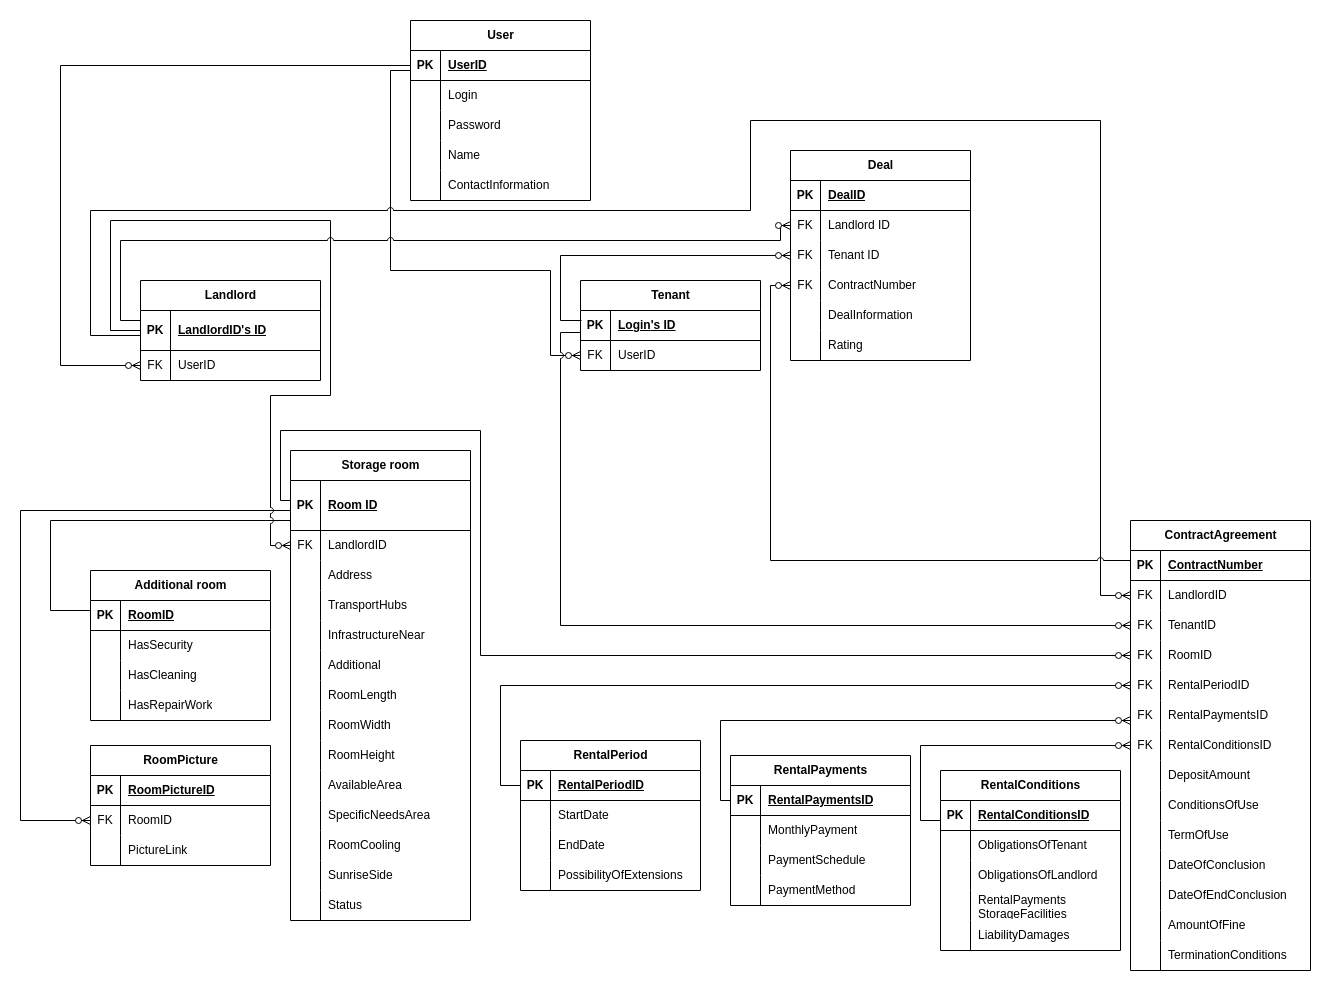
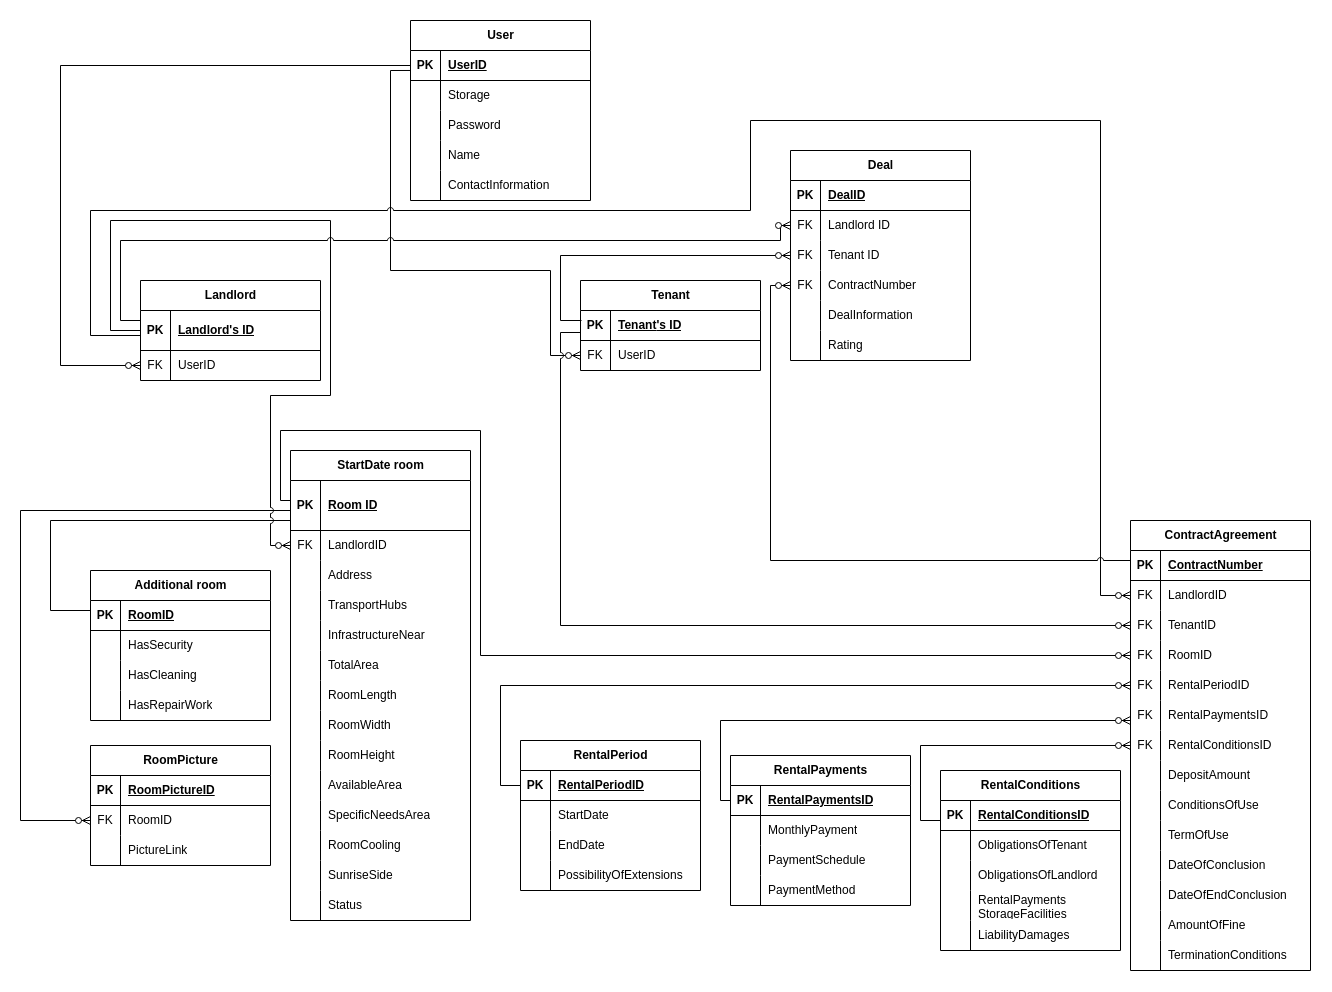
(464, 96) -> (472, 96)
(647, 326) -> (652, 326)
(224, 331) -> (218, 331)
(381, 466) -> (381, 466)
(357, 666) -> (357, 666)
